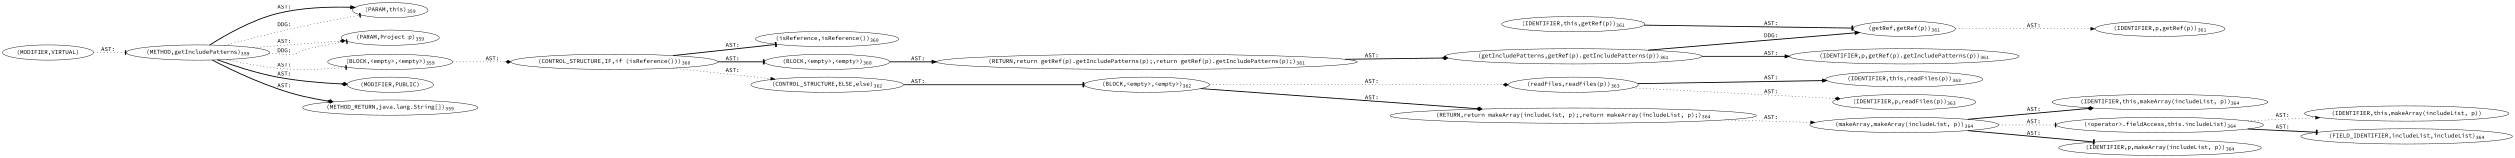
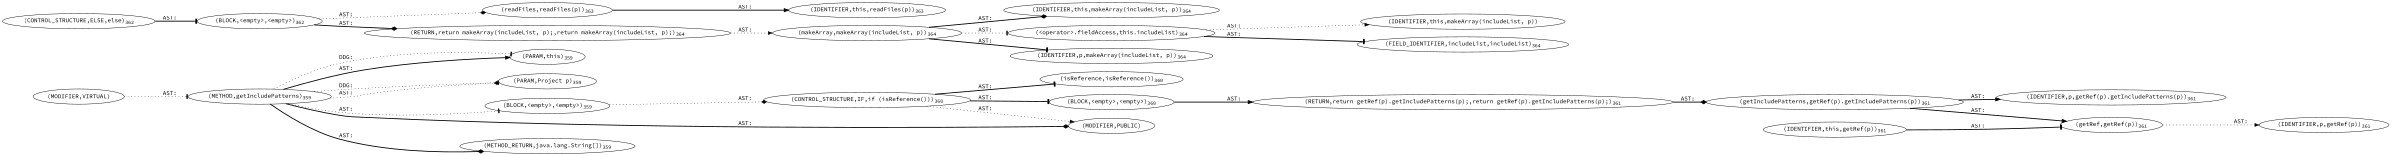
(1773, 36) -> (1980, 110)
(722, 73) -> (998, 114)
(1904, 102) -> none
